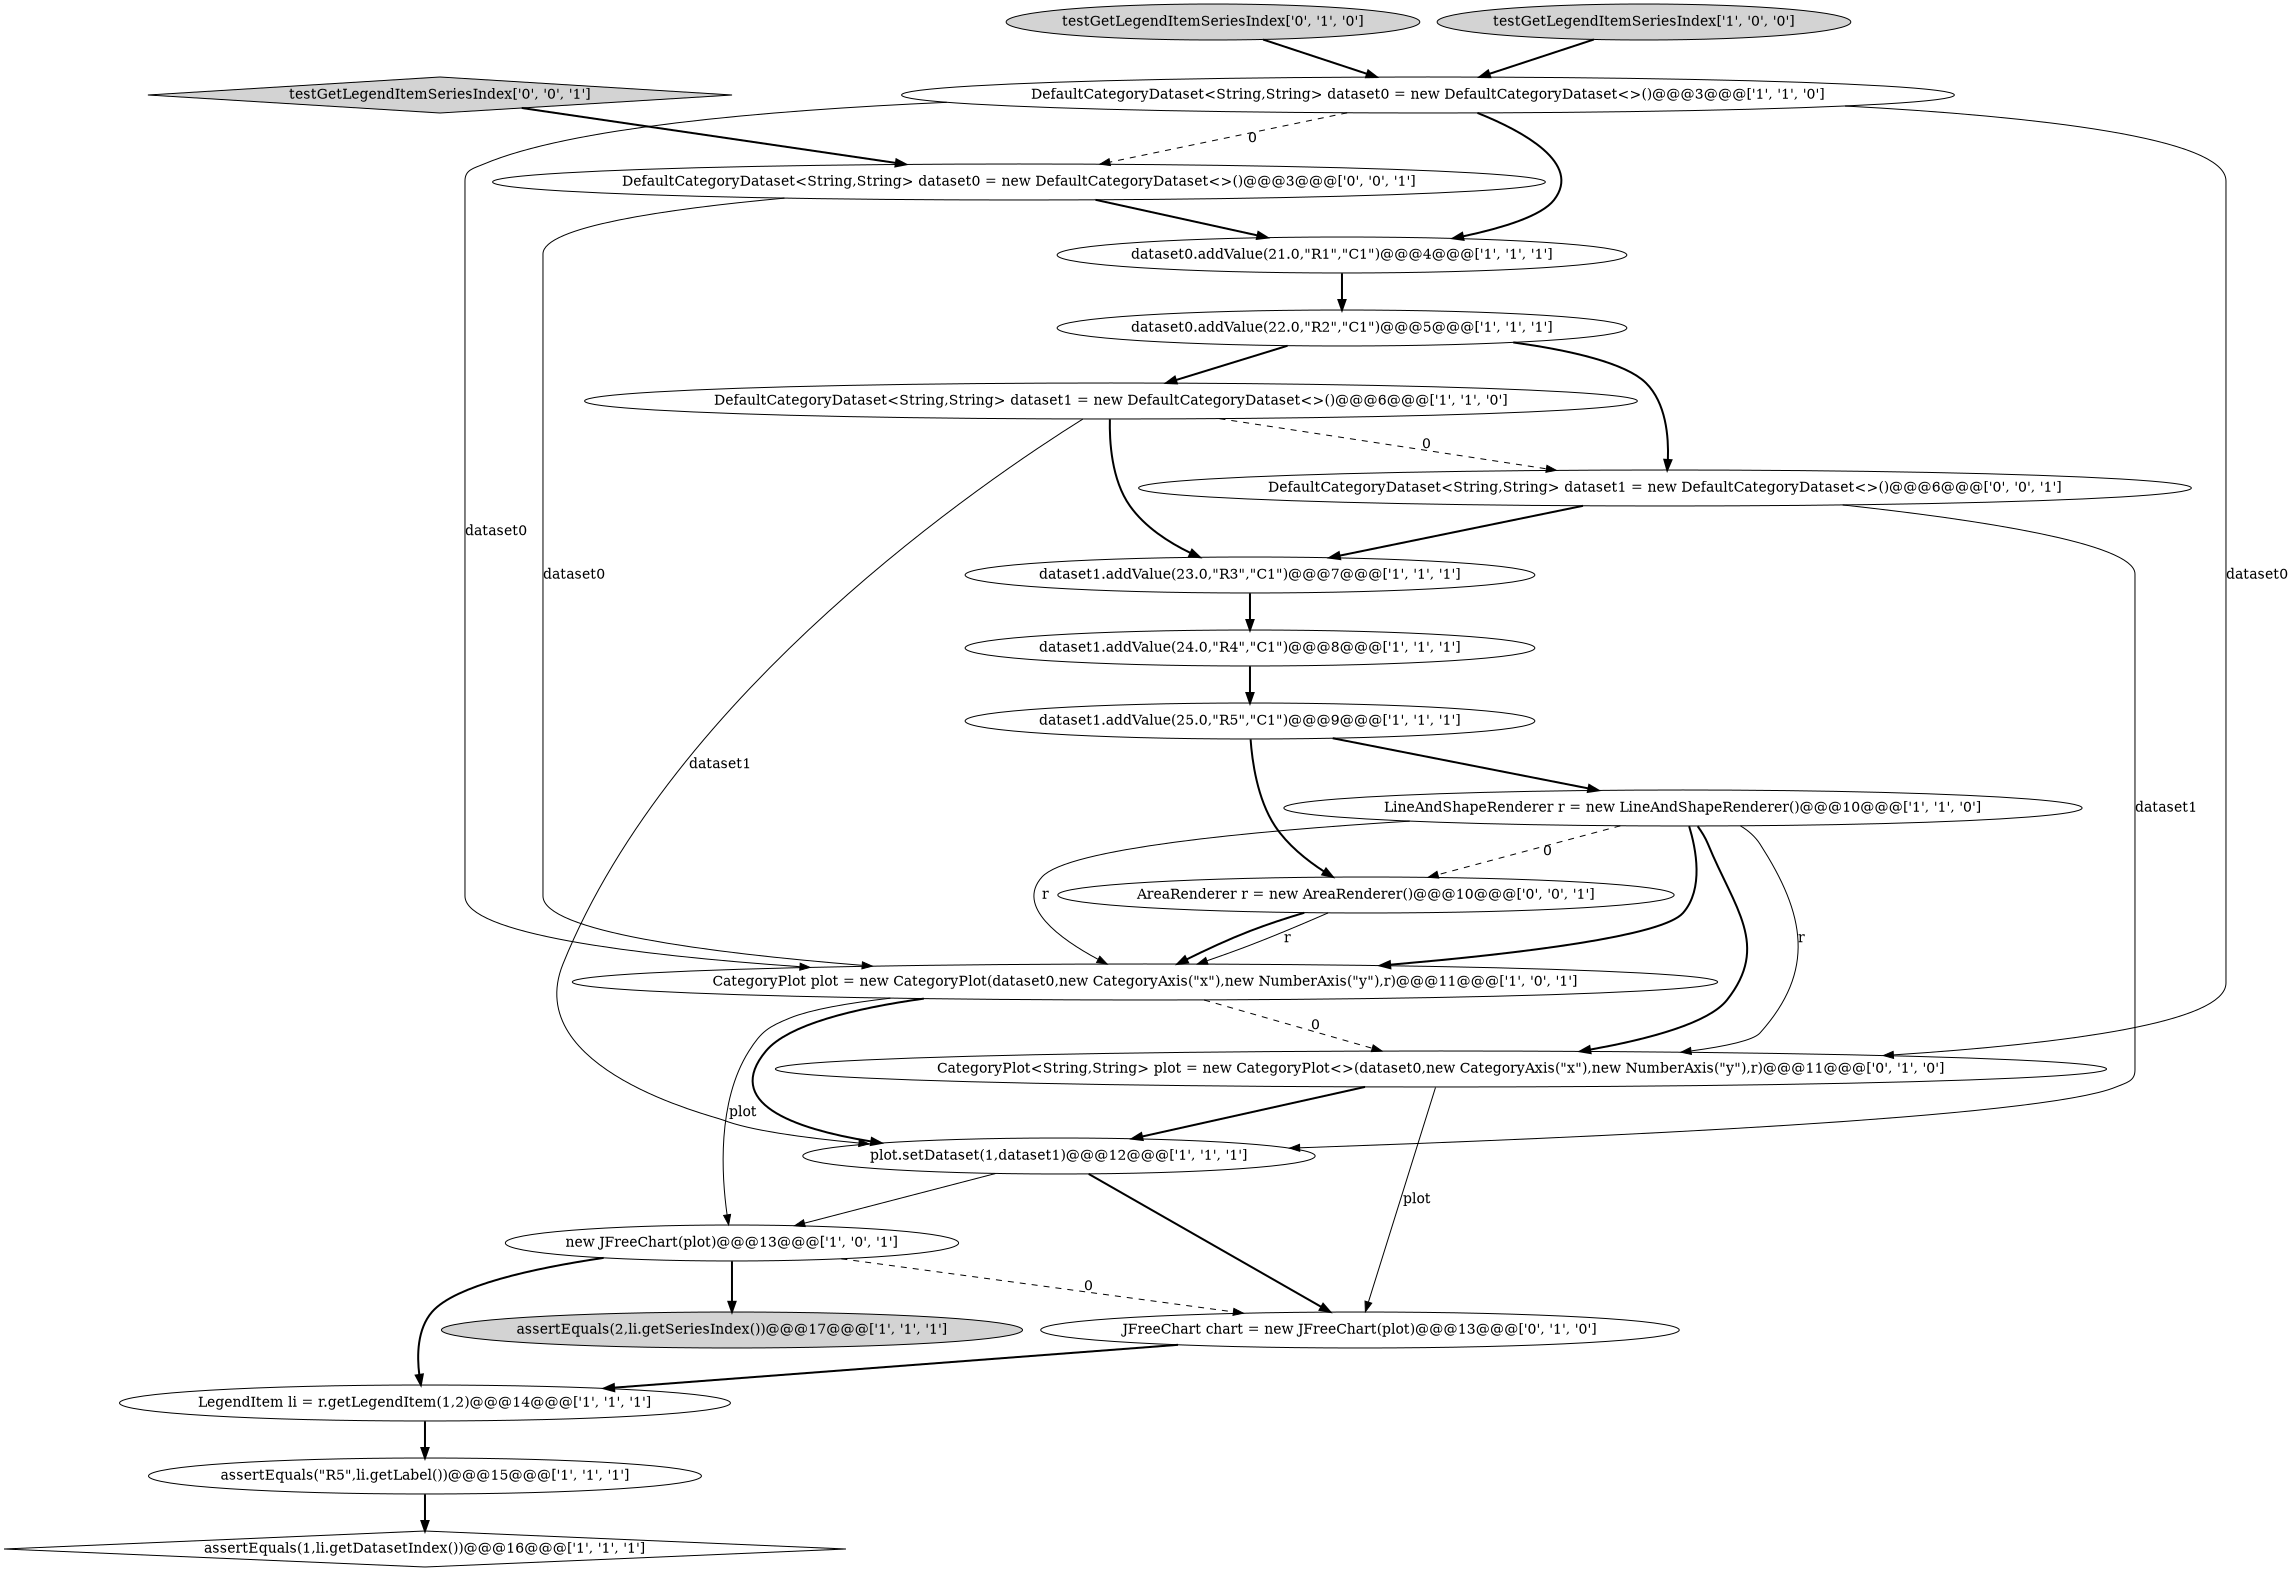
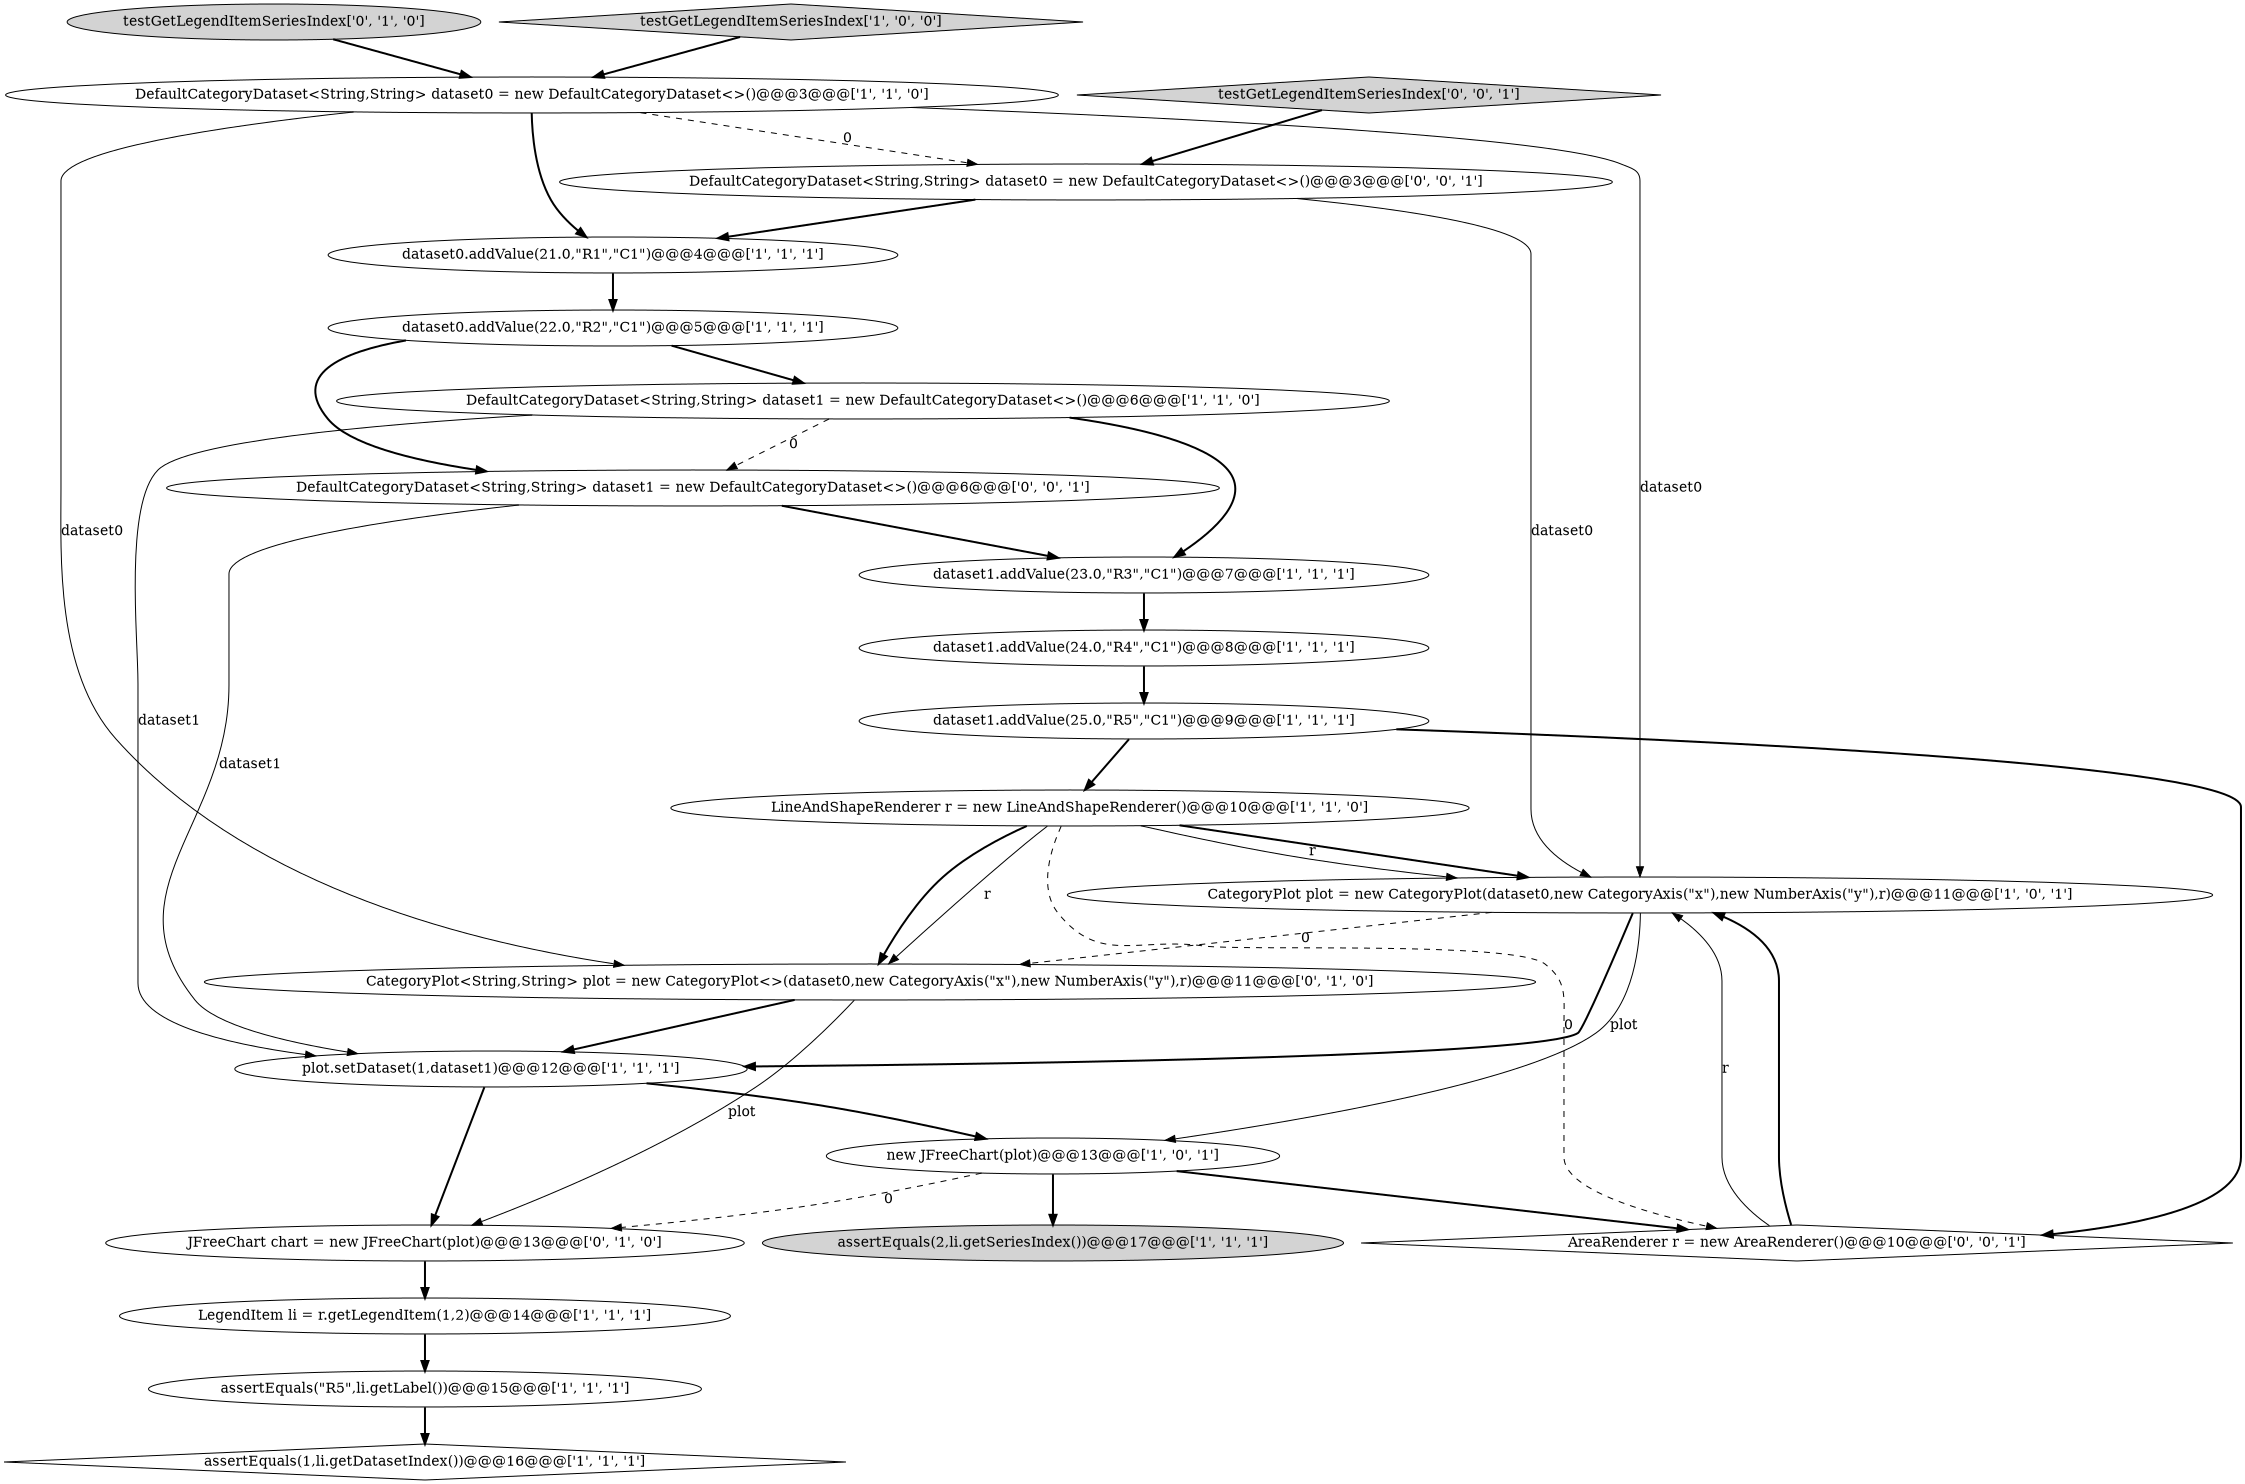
(1644, 22) -> (791, 22)
(1366, 895) -> (1797, 1243)
(900, 1198) -> (812, 1104)
(483, 1284) -> (1427, 1200)
